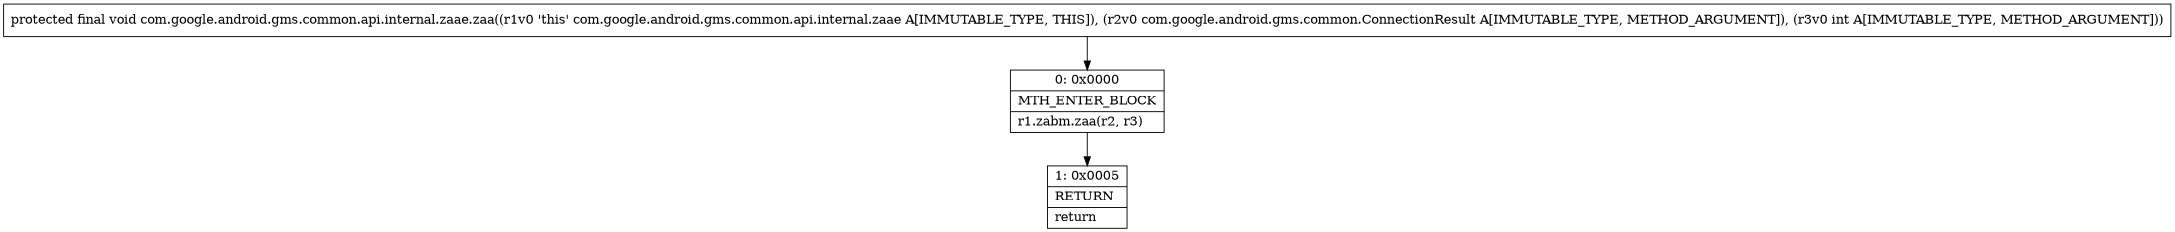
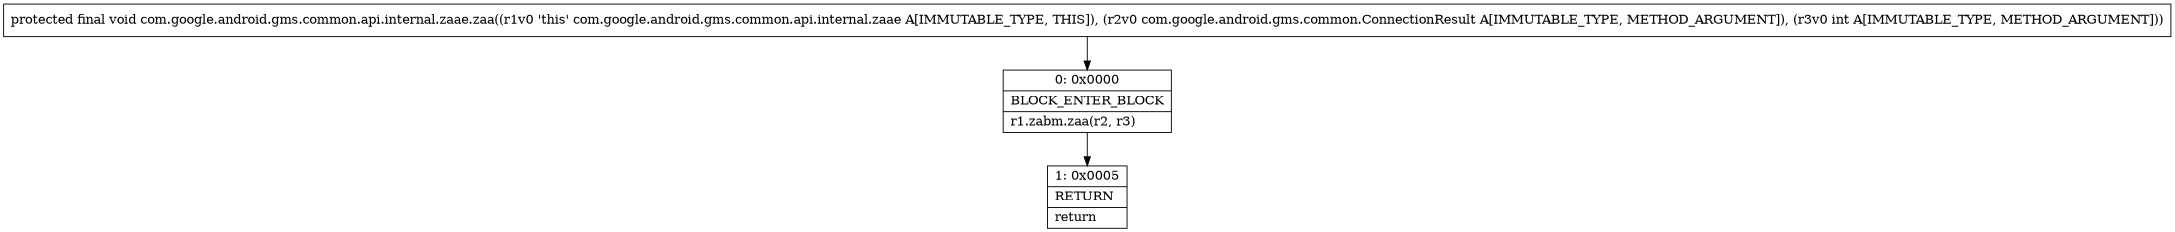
(1087, 101) -> (1087, 101)
